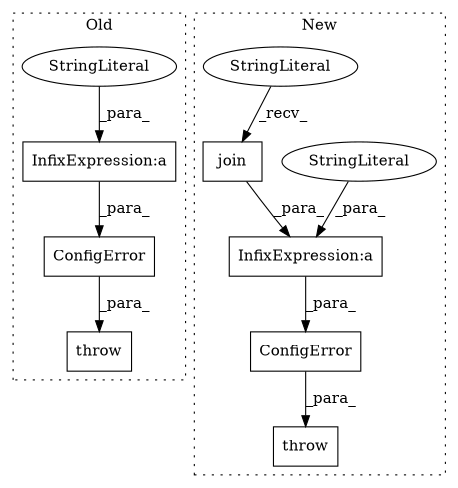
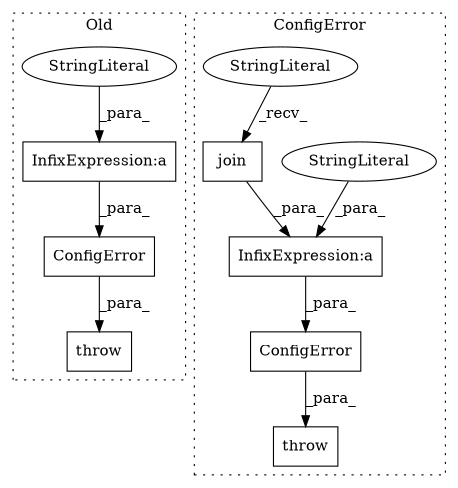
(320, 26) -> (320, 26)
